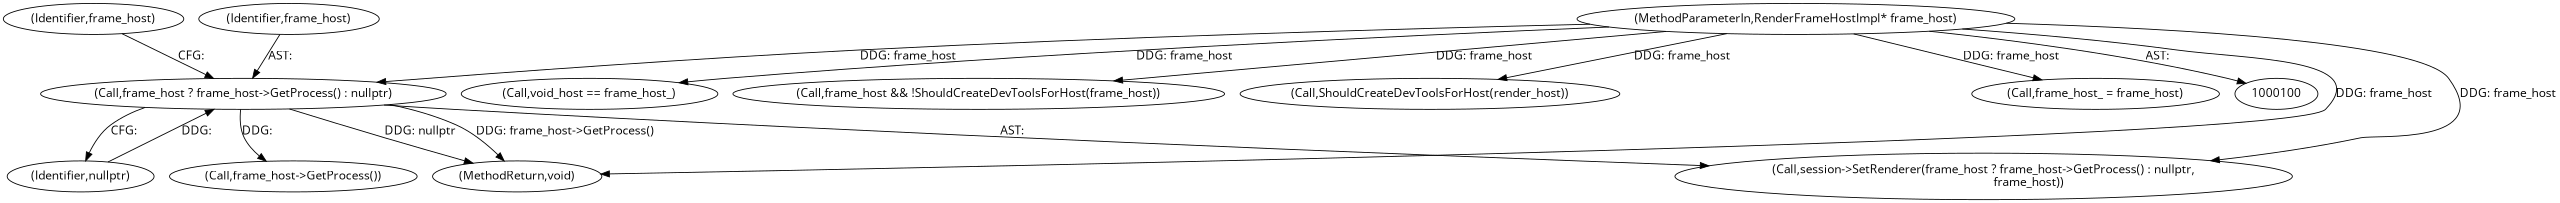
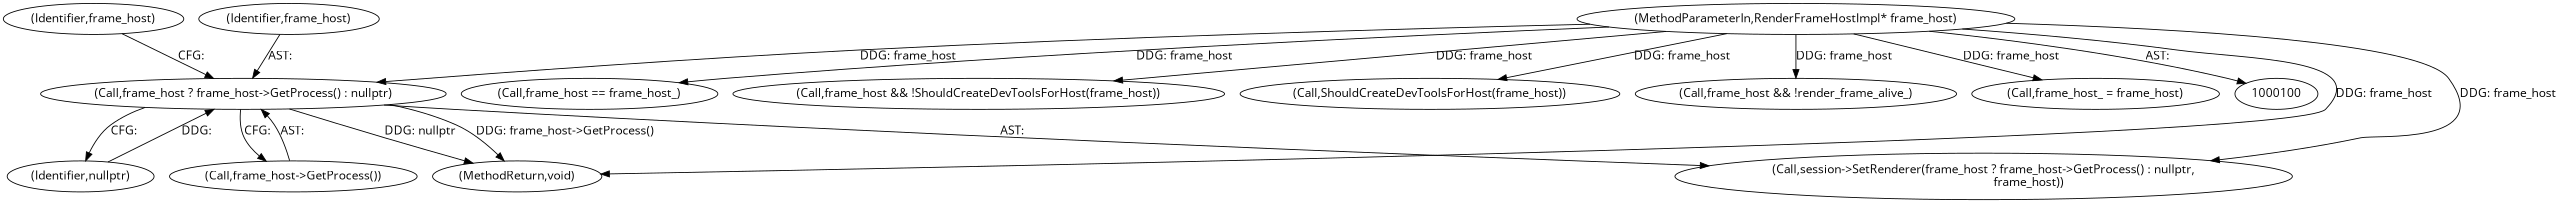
(590, 94) -> (590, 94)
(1430, 94) -> (1430, 94)
none -> (1796, 94)
(259, 131) -> (259, 131)
none -> (281, 137)
